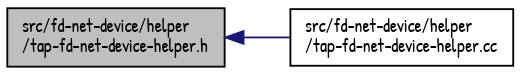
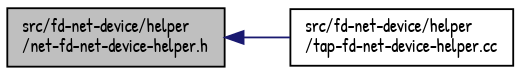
(116, 37) -> (116, 37)
